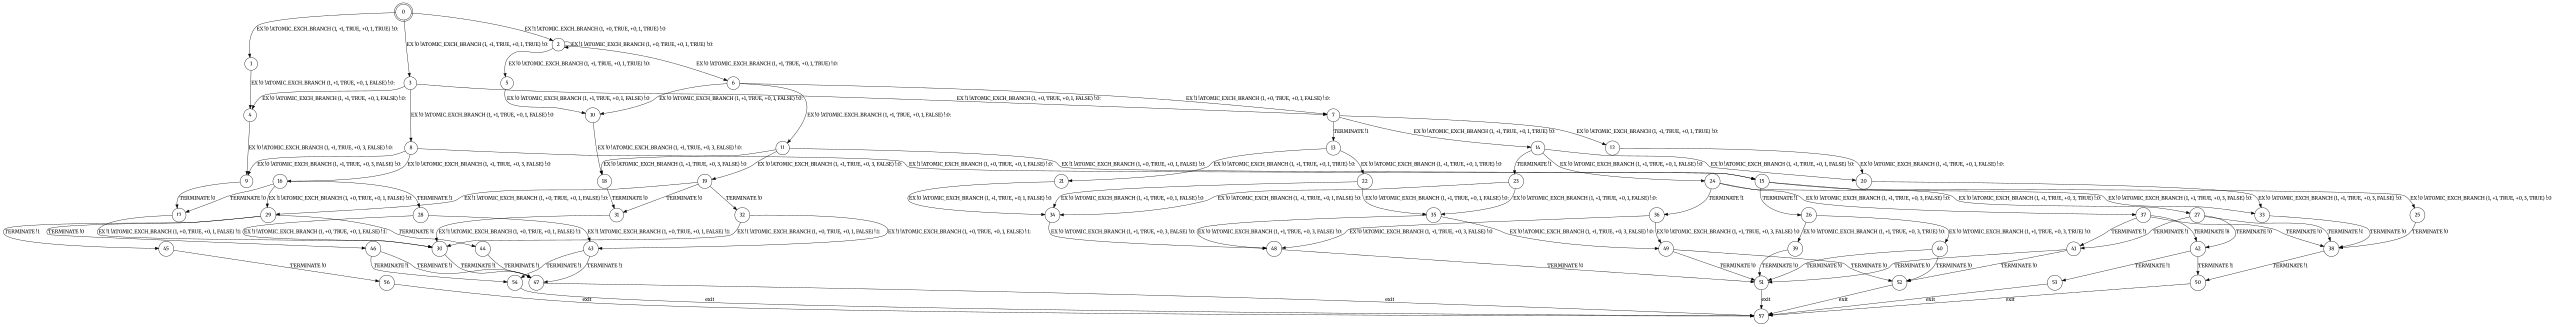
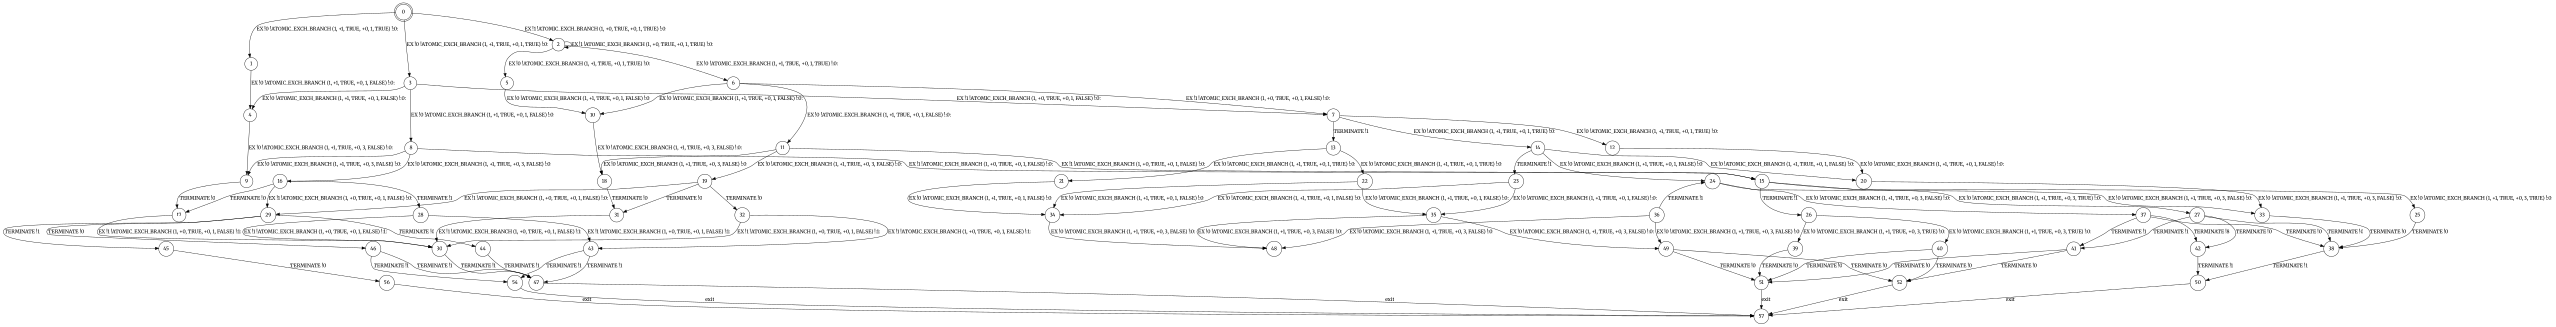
(1694, 208) -> (1677, 190)
(1516, 266) -> none
(2055, 283) -> none
